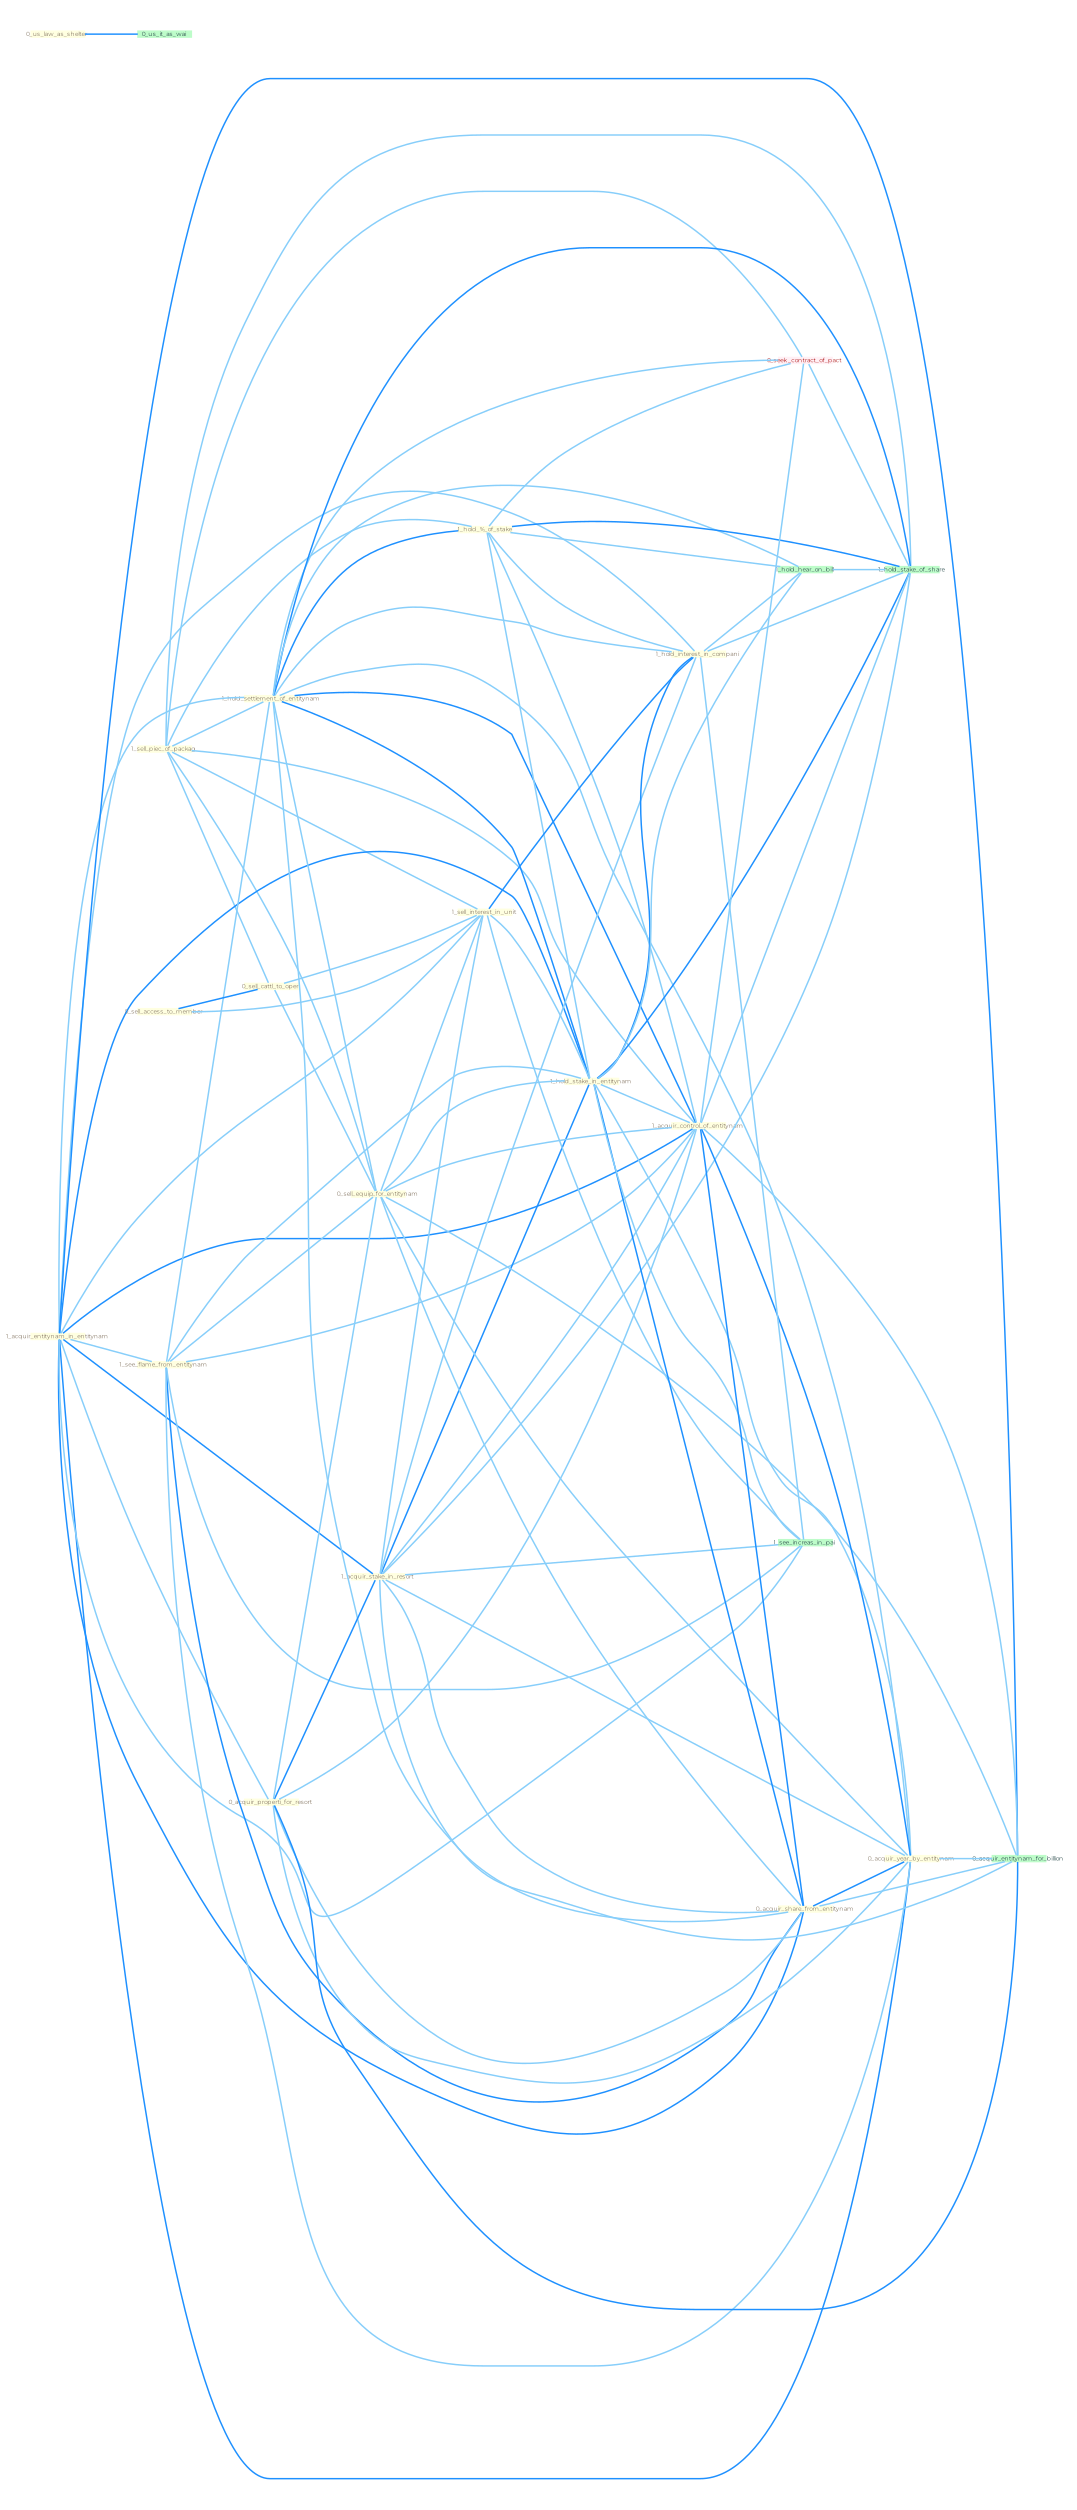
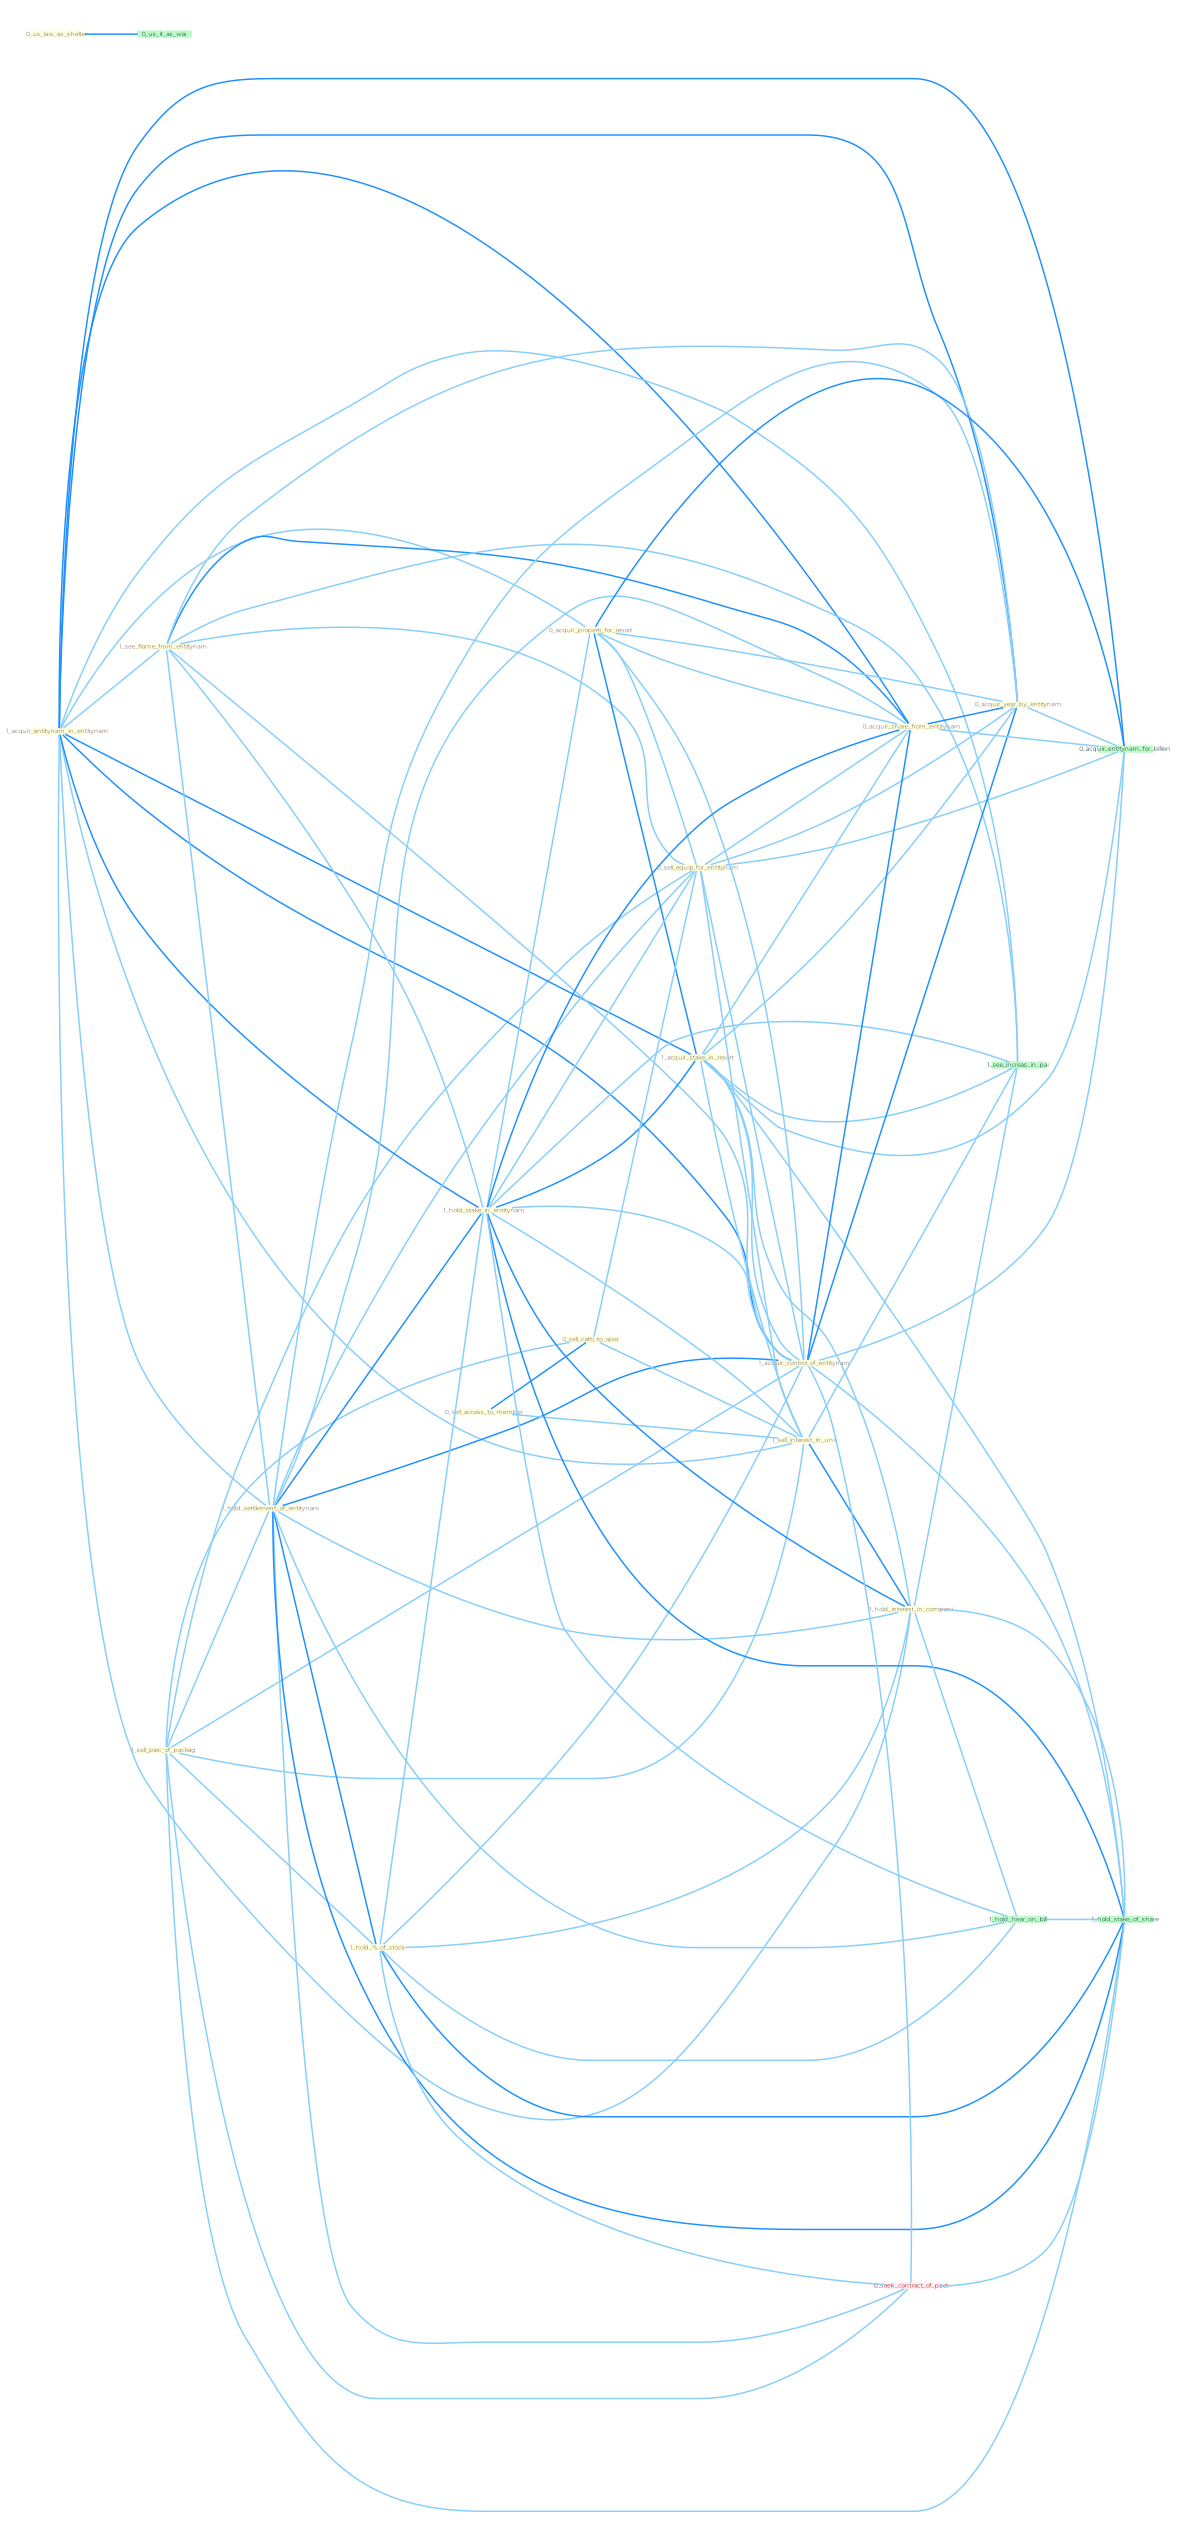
(485, 530) -> (378, 1948)
(755, 1430) -> (538, 921)
